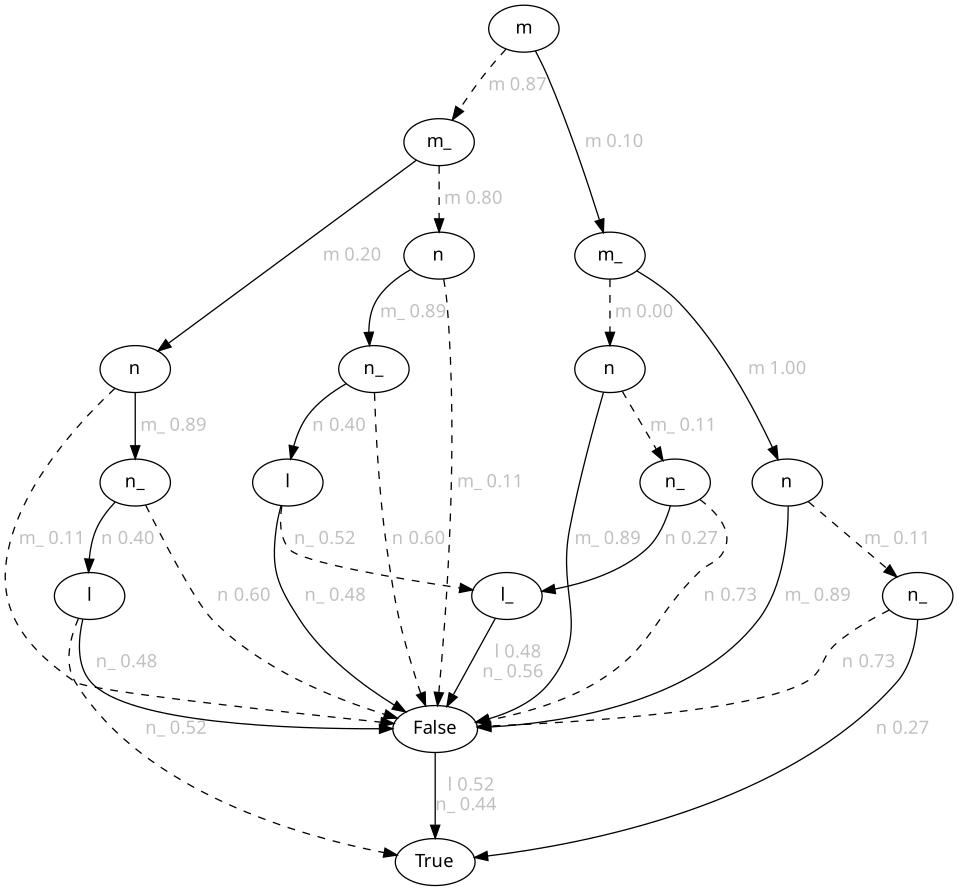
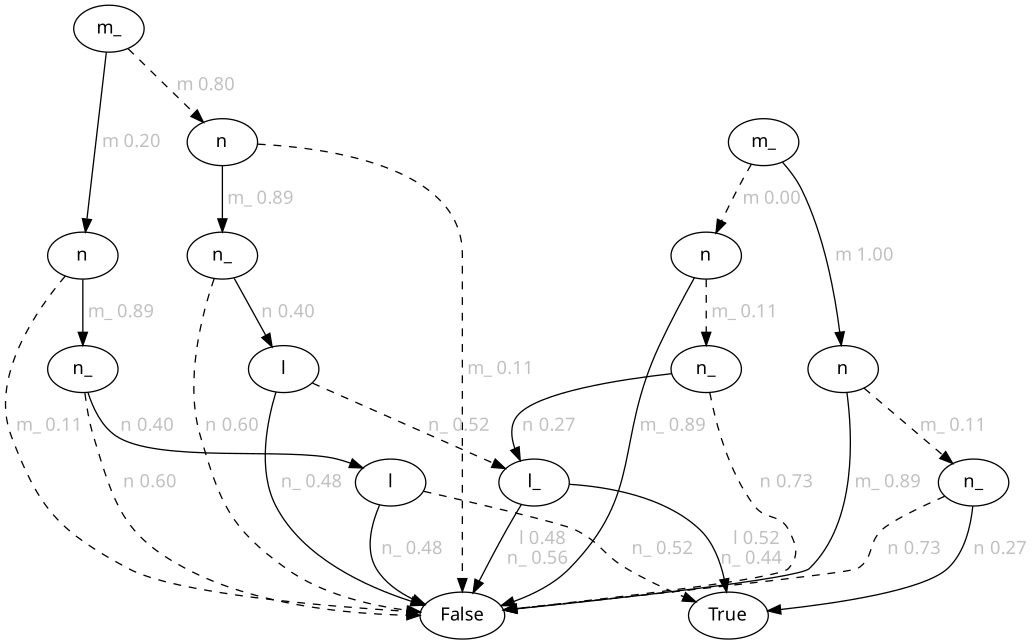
(524, 29) -> none
(435, 789) -> (665, 506)
